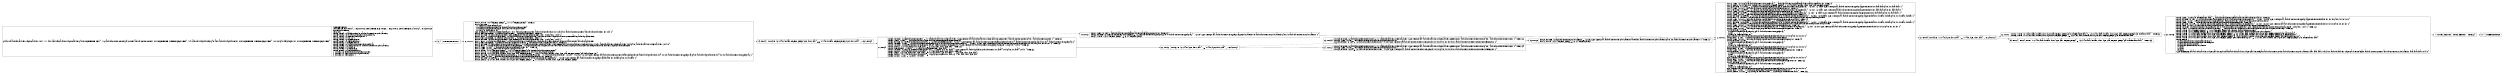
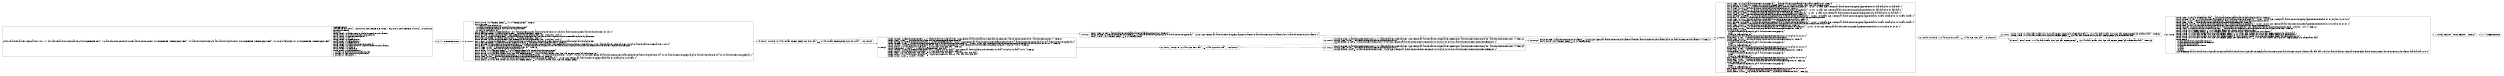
(451, 41) -> (451, 41)
